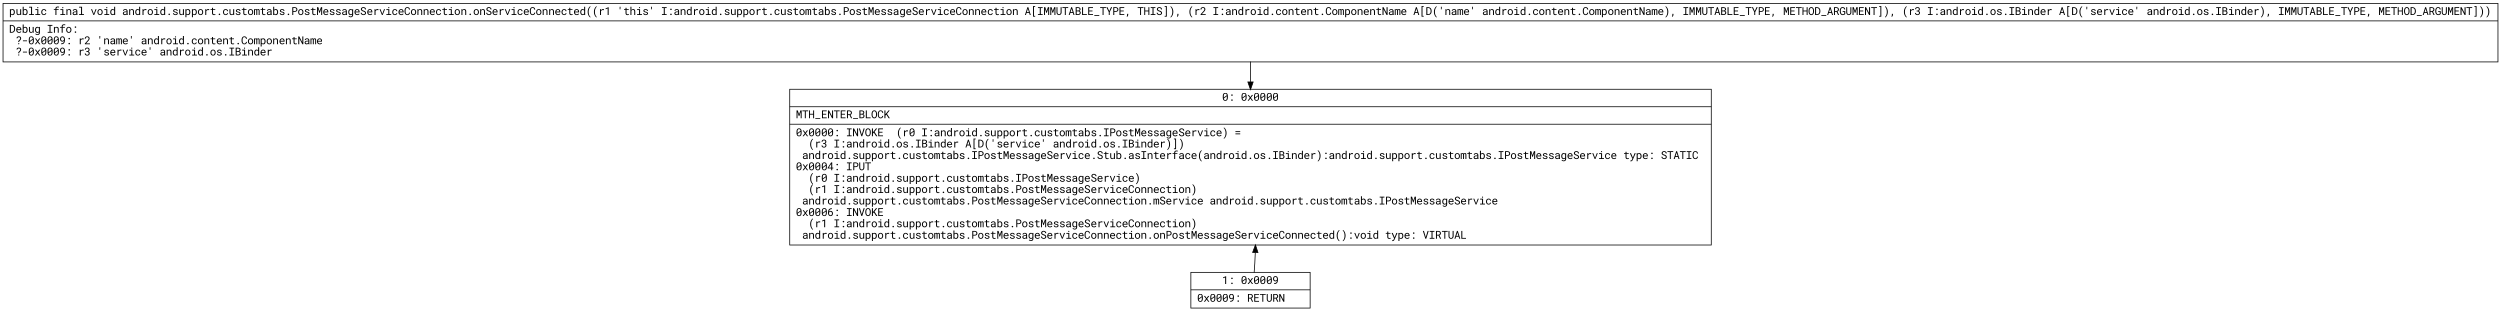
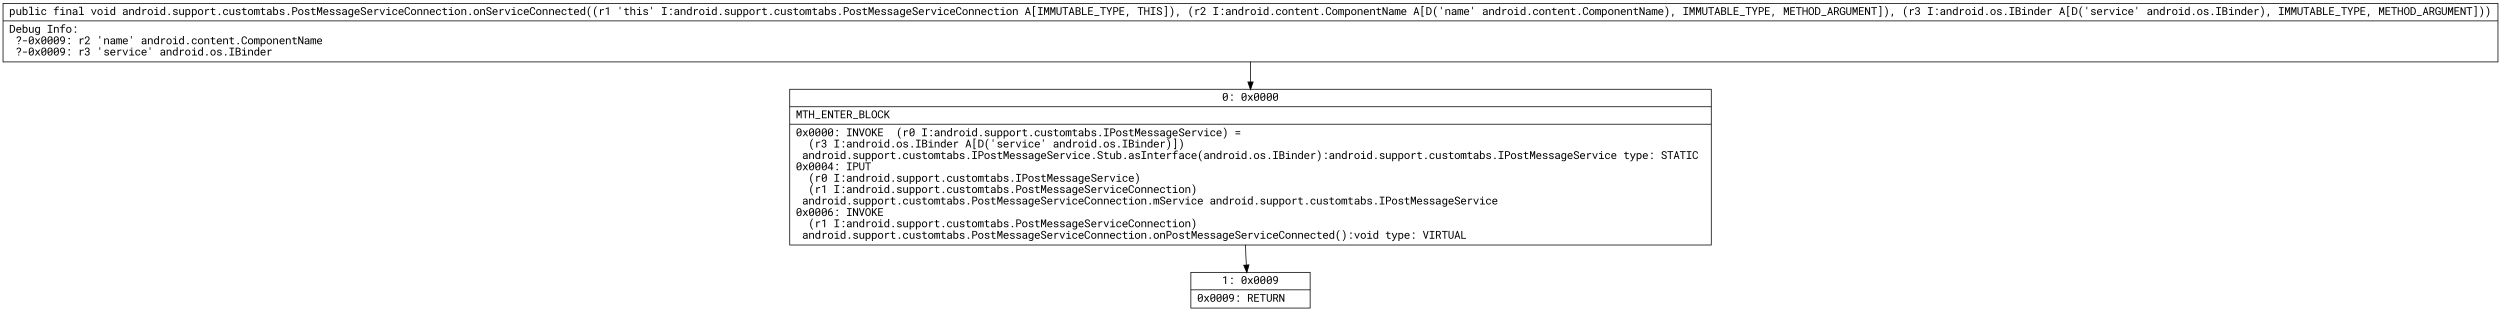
(1255, 263) -> (1246, 255)
